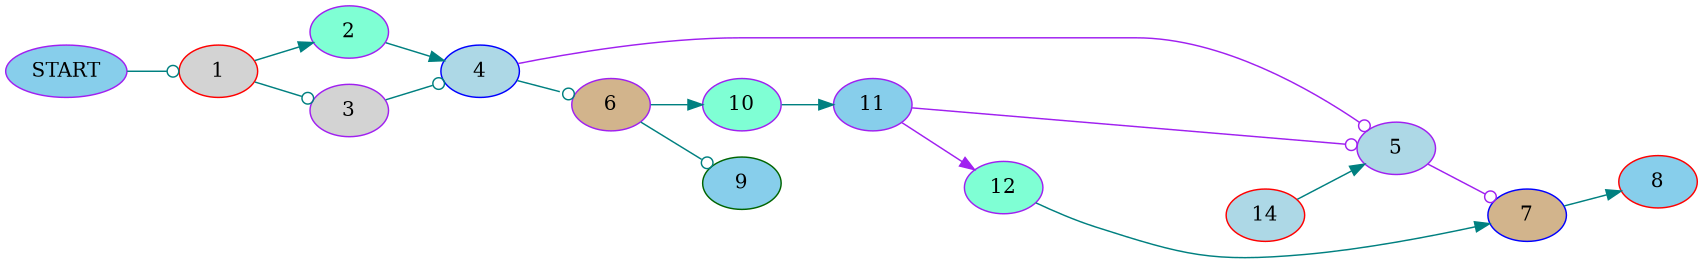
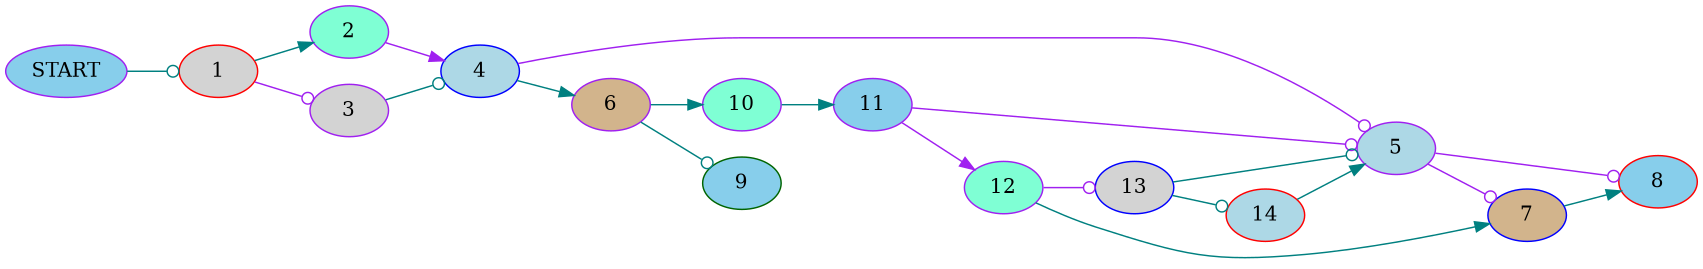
(408, 50) -> (408, 50)
(539, 86) -> (539, 86)
(278, 89) -> (278, 89)
none -> (1521, 164)
none -> (1135, 188)
